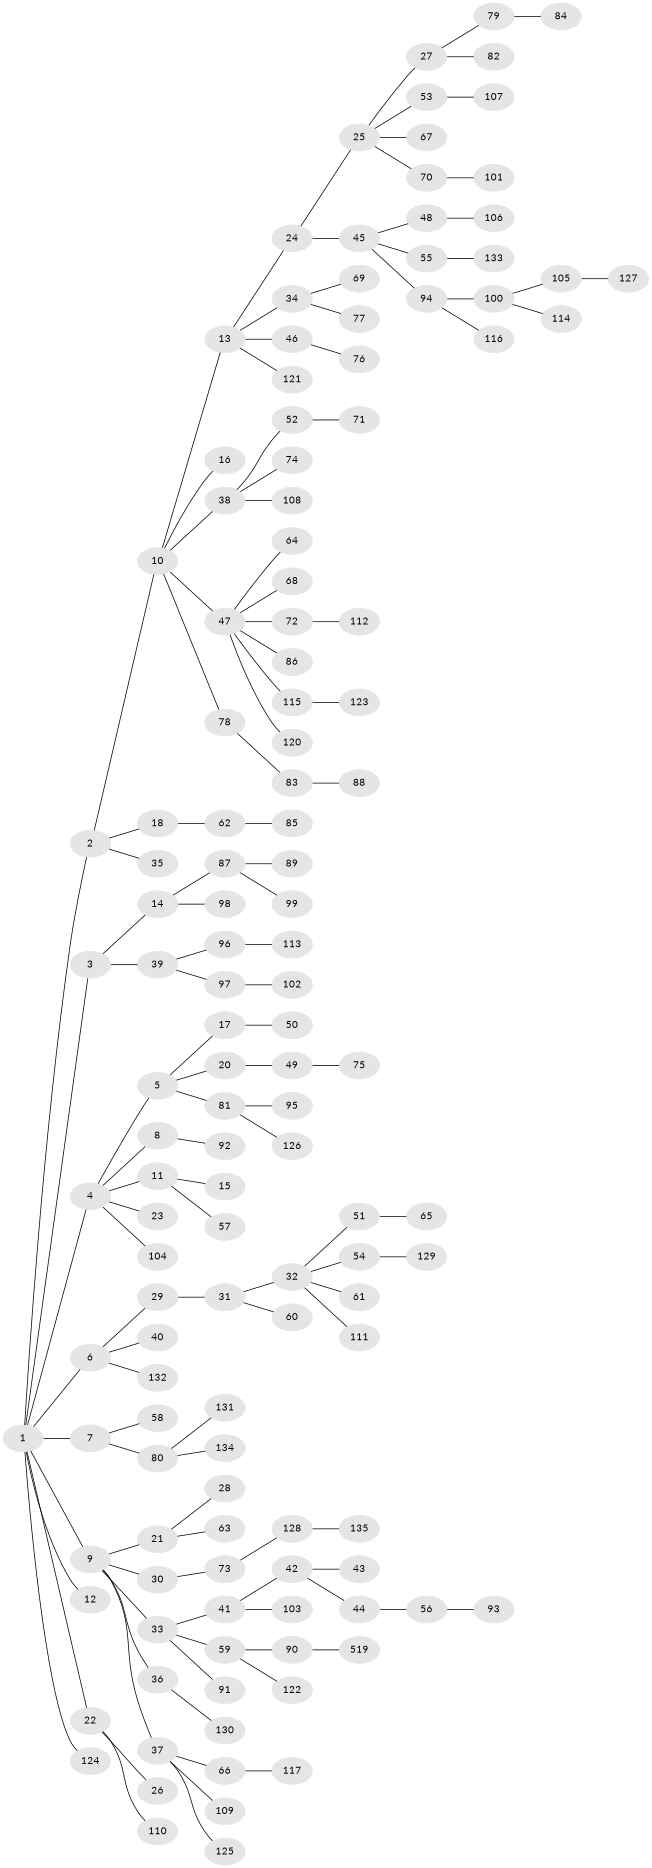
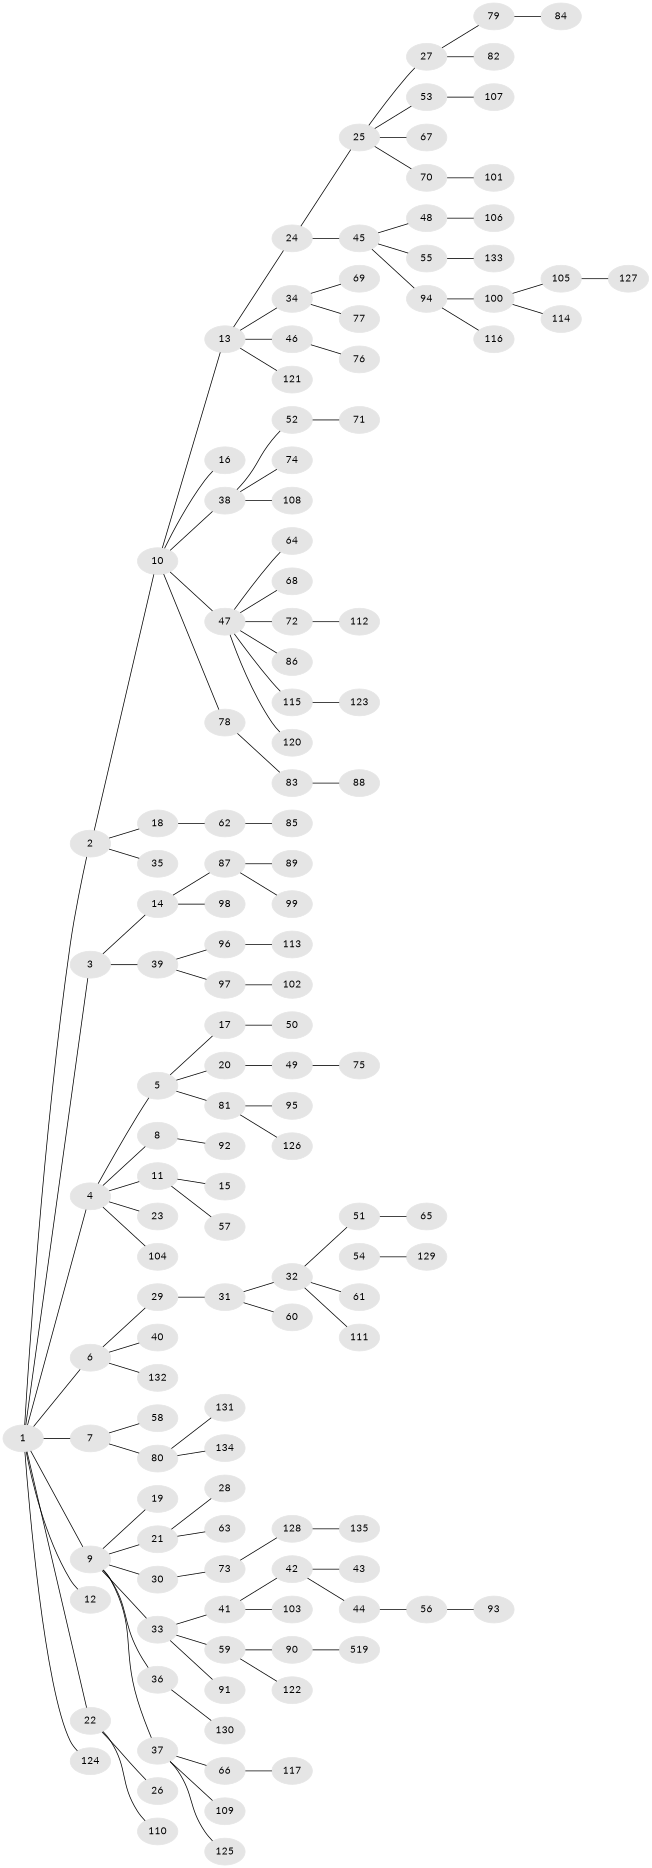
(326, 1267) -> none
none -> (158, 1499)
